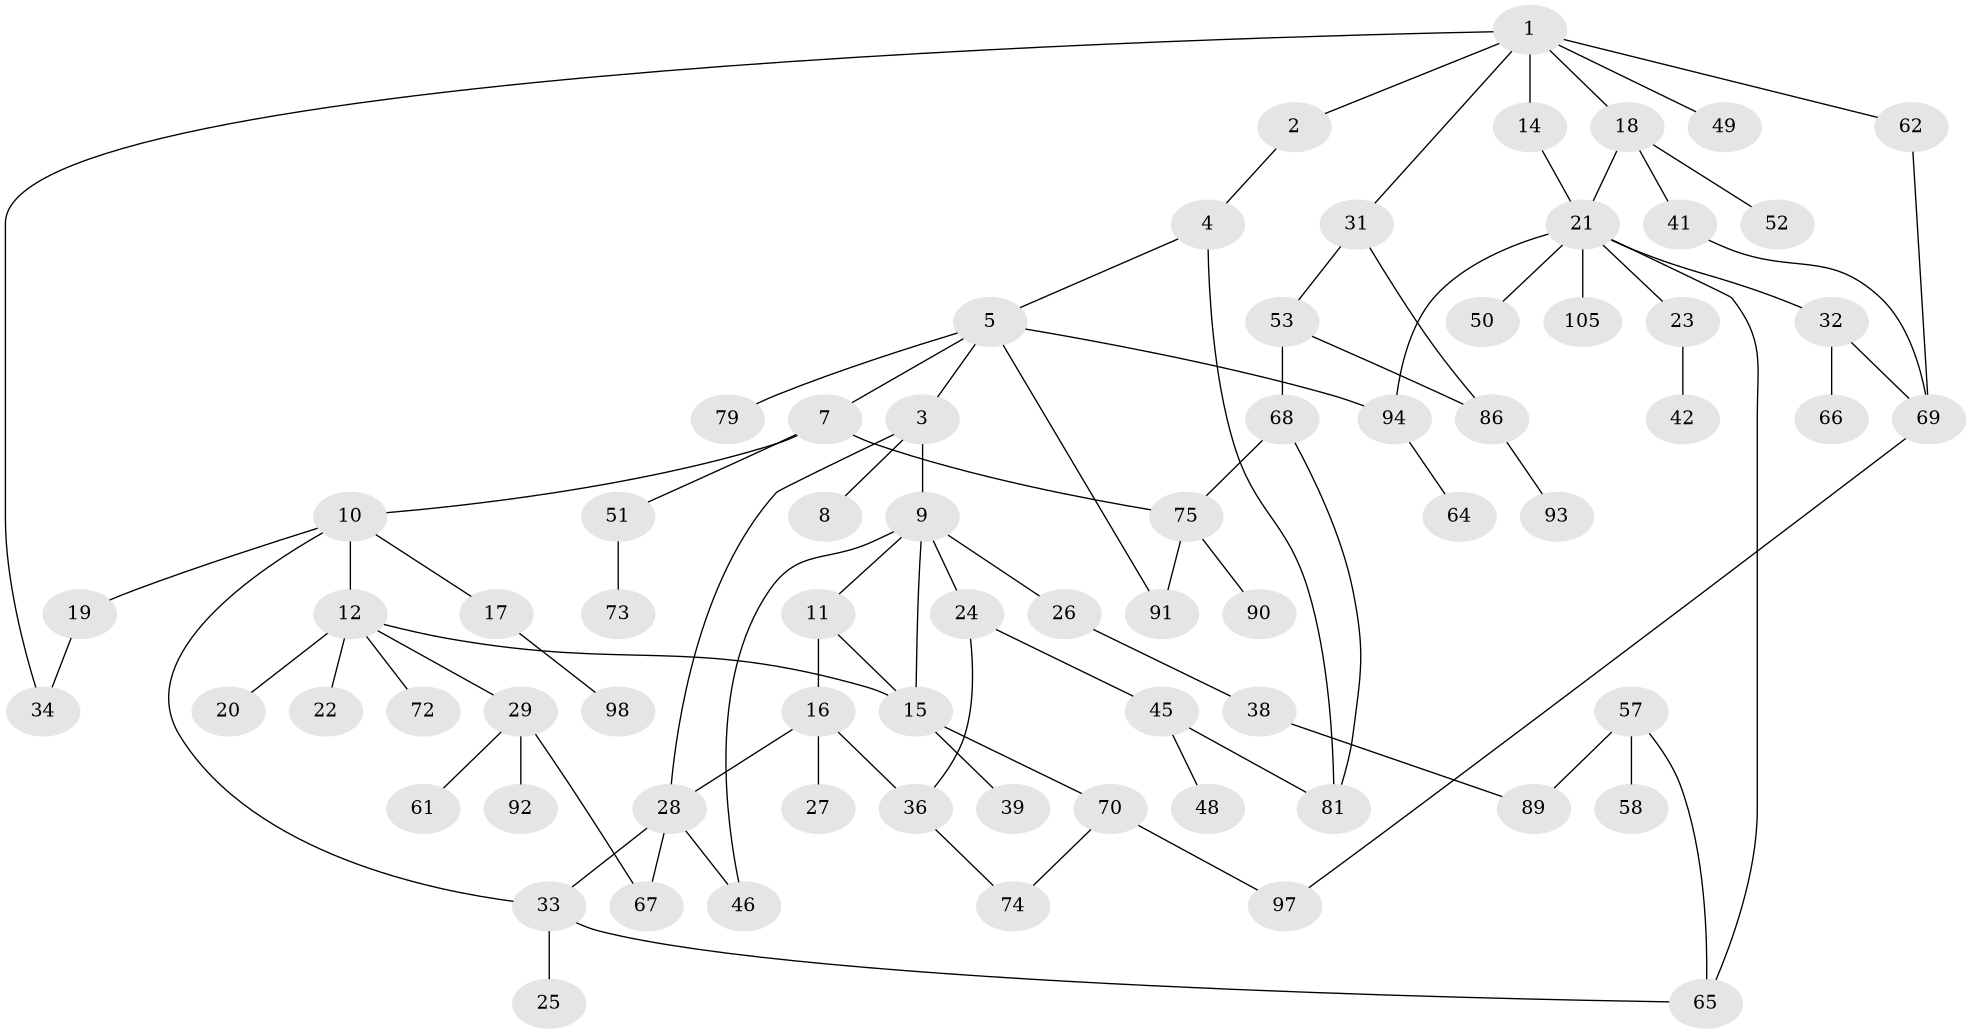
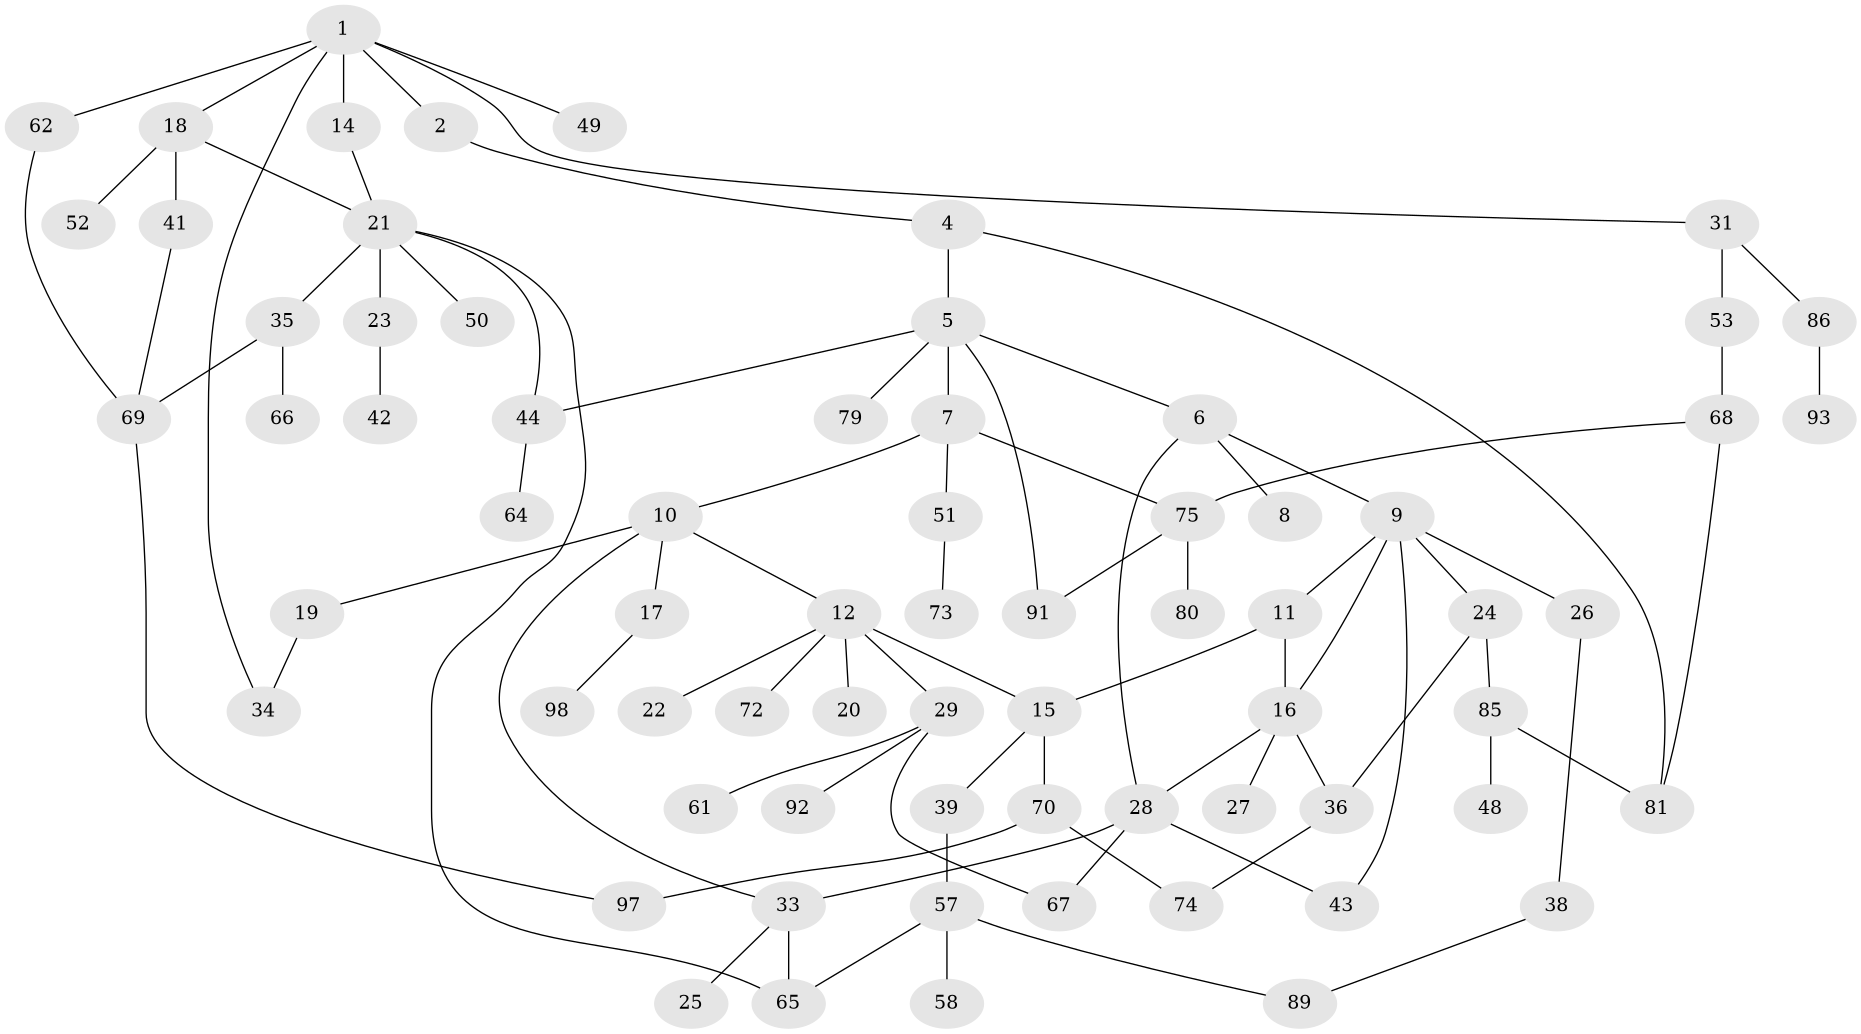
(1583, 322) -> none
(1832, 322) -> (283, 322)
(1388, 370) -> none
(923, 419) -> (1200, 419)
(1395, 419) -> (529, 419)
(918, 614) -> (1347, 617)
(1259, 614) -> (1188, 614)
(1162, 712) -> (1491, 712)
none -> (947, 858)
(744, 906) -> (1342, 906)
